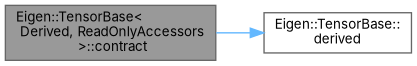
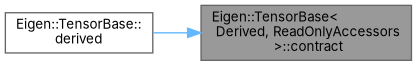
(233, 33) -> (170, 33)
